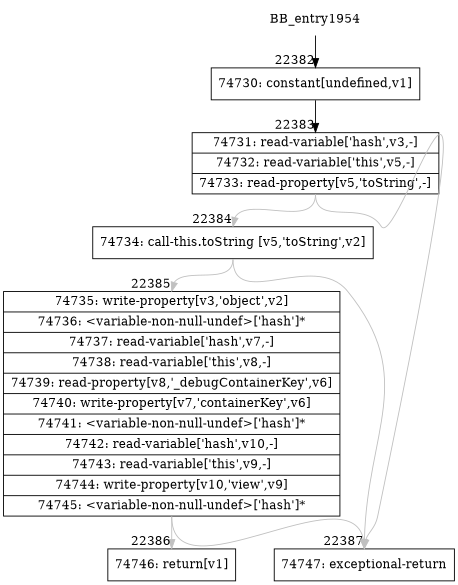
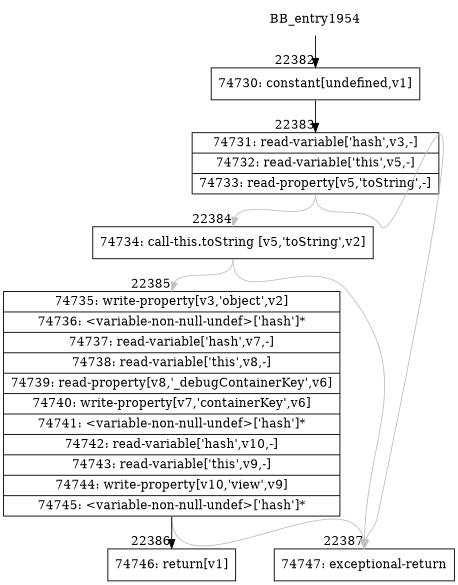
(172, 533) -> (172, 533)
